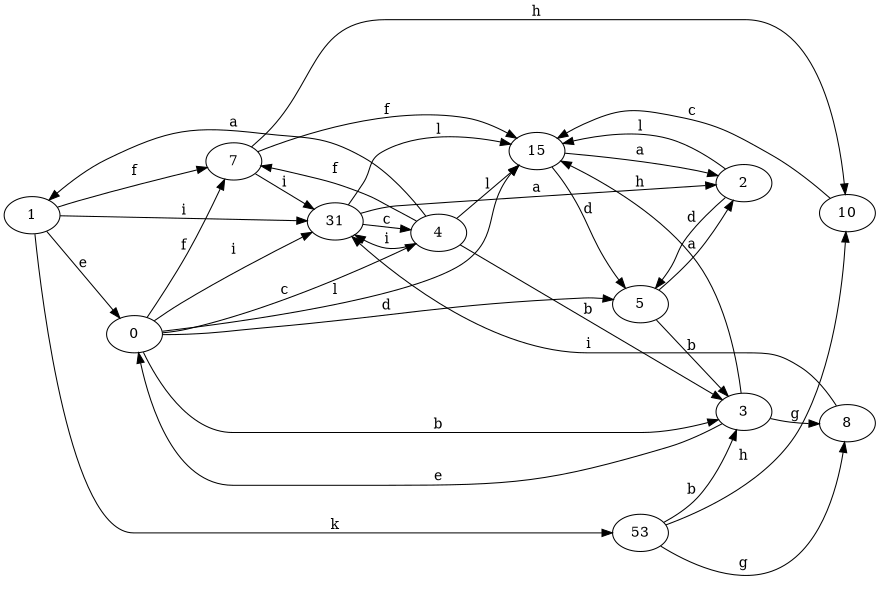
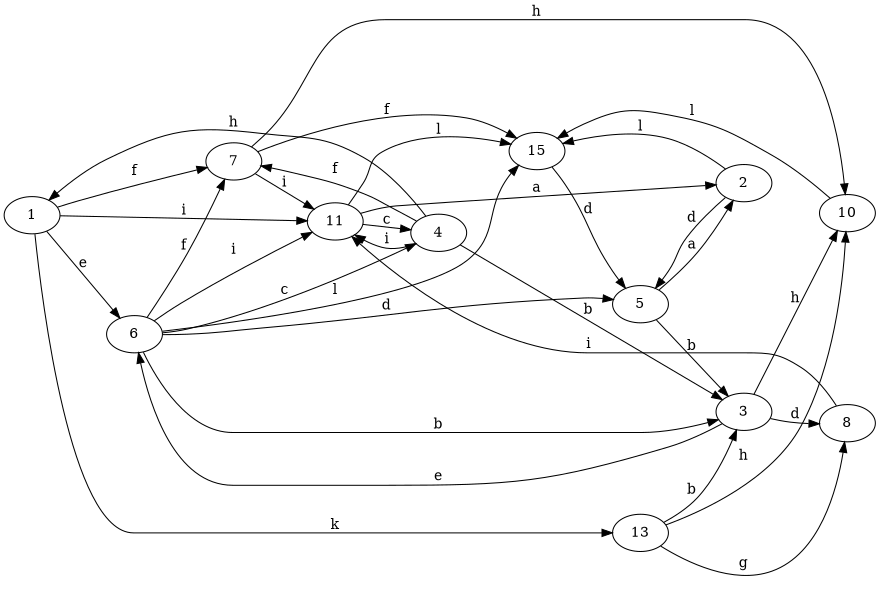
(692, 111) -> (692, 111)
(234, 123) -> (234, 123)
(637, 161) -> none
(486, 193) -> none
(335, 221) -> (335, 221)
(699, 266) -> (793, 317)
(135, 334) -> (135, 334)
(796, 414) -> (796, 414)
(640, 533) -> (640, 533)
